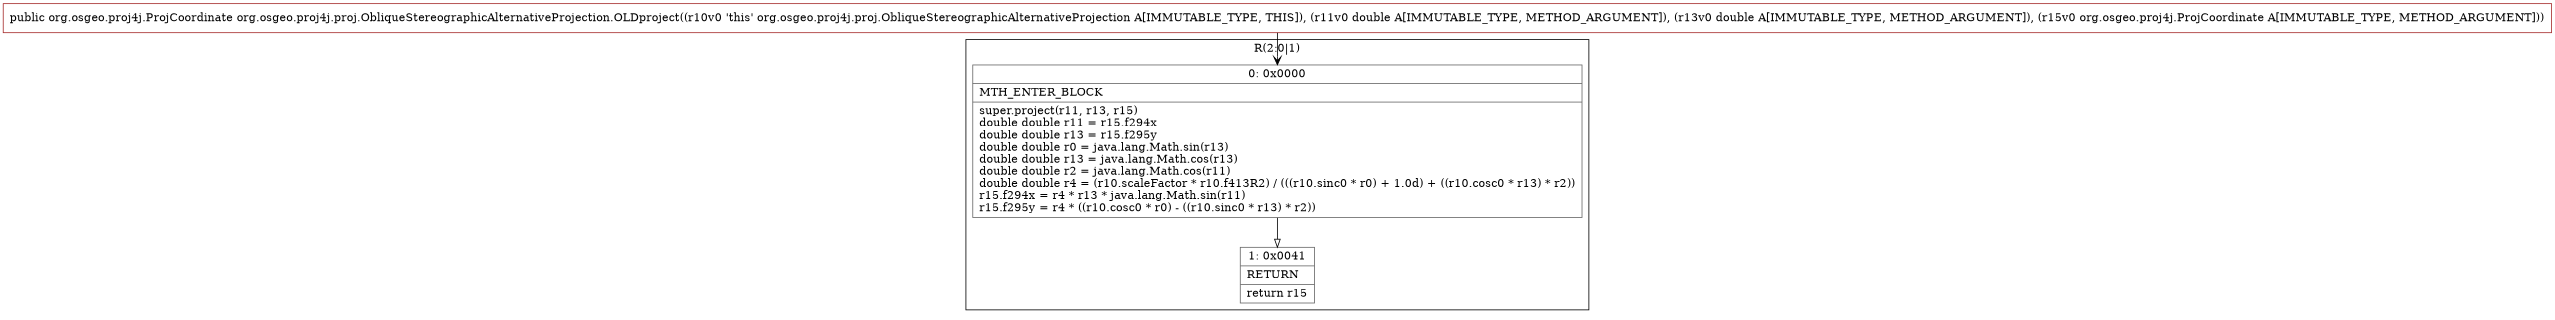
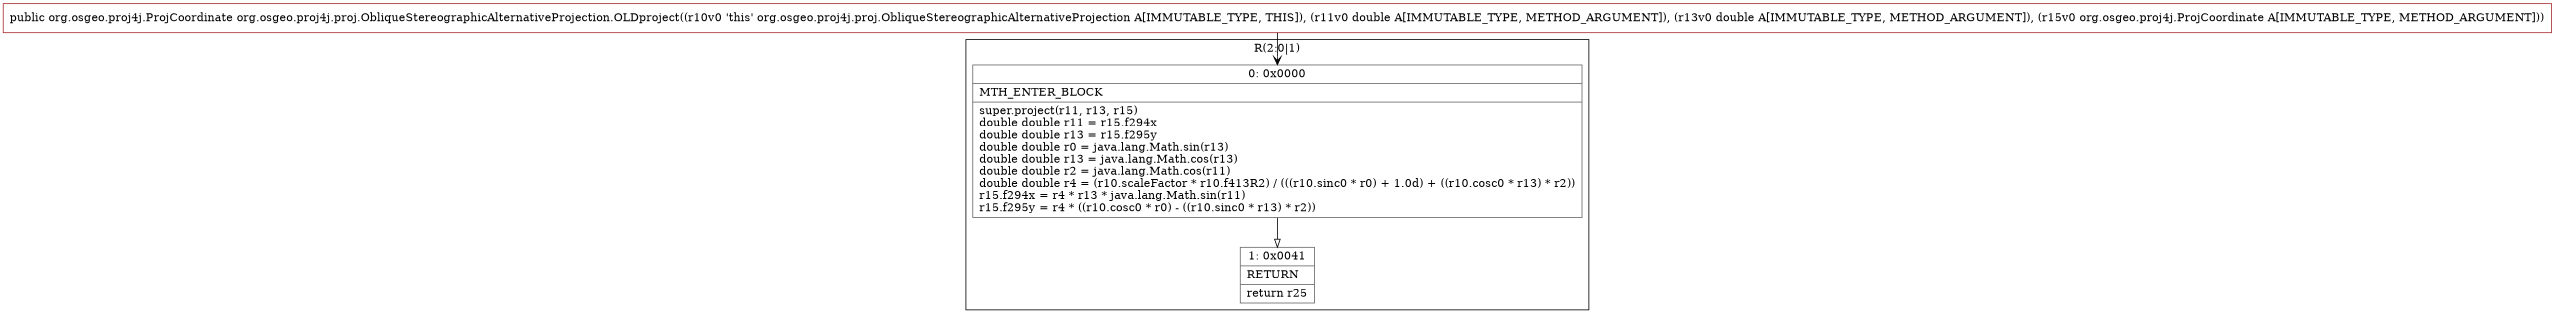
(1277, 293) -> (1277, 293)
